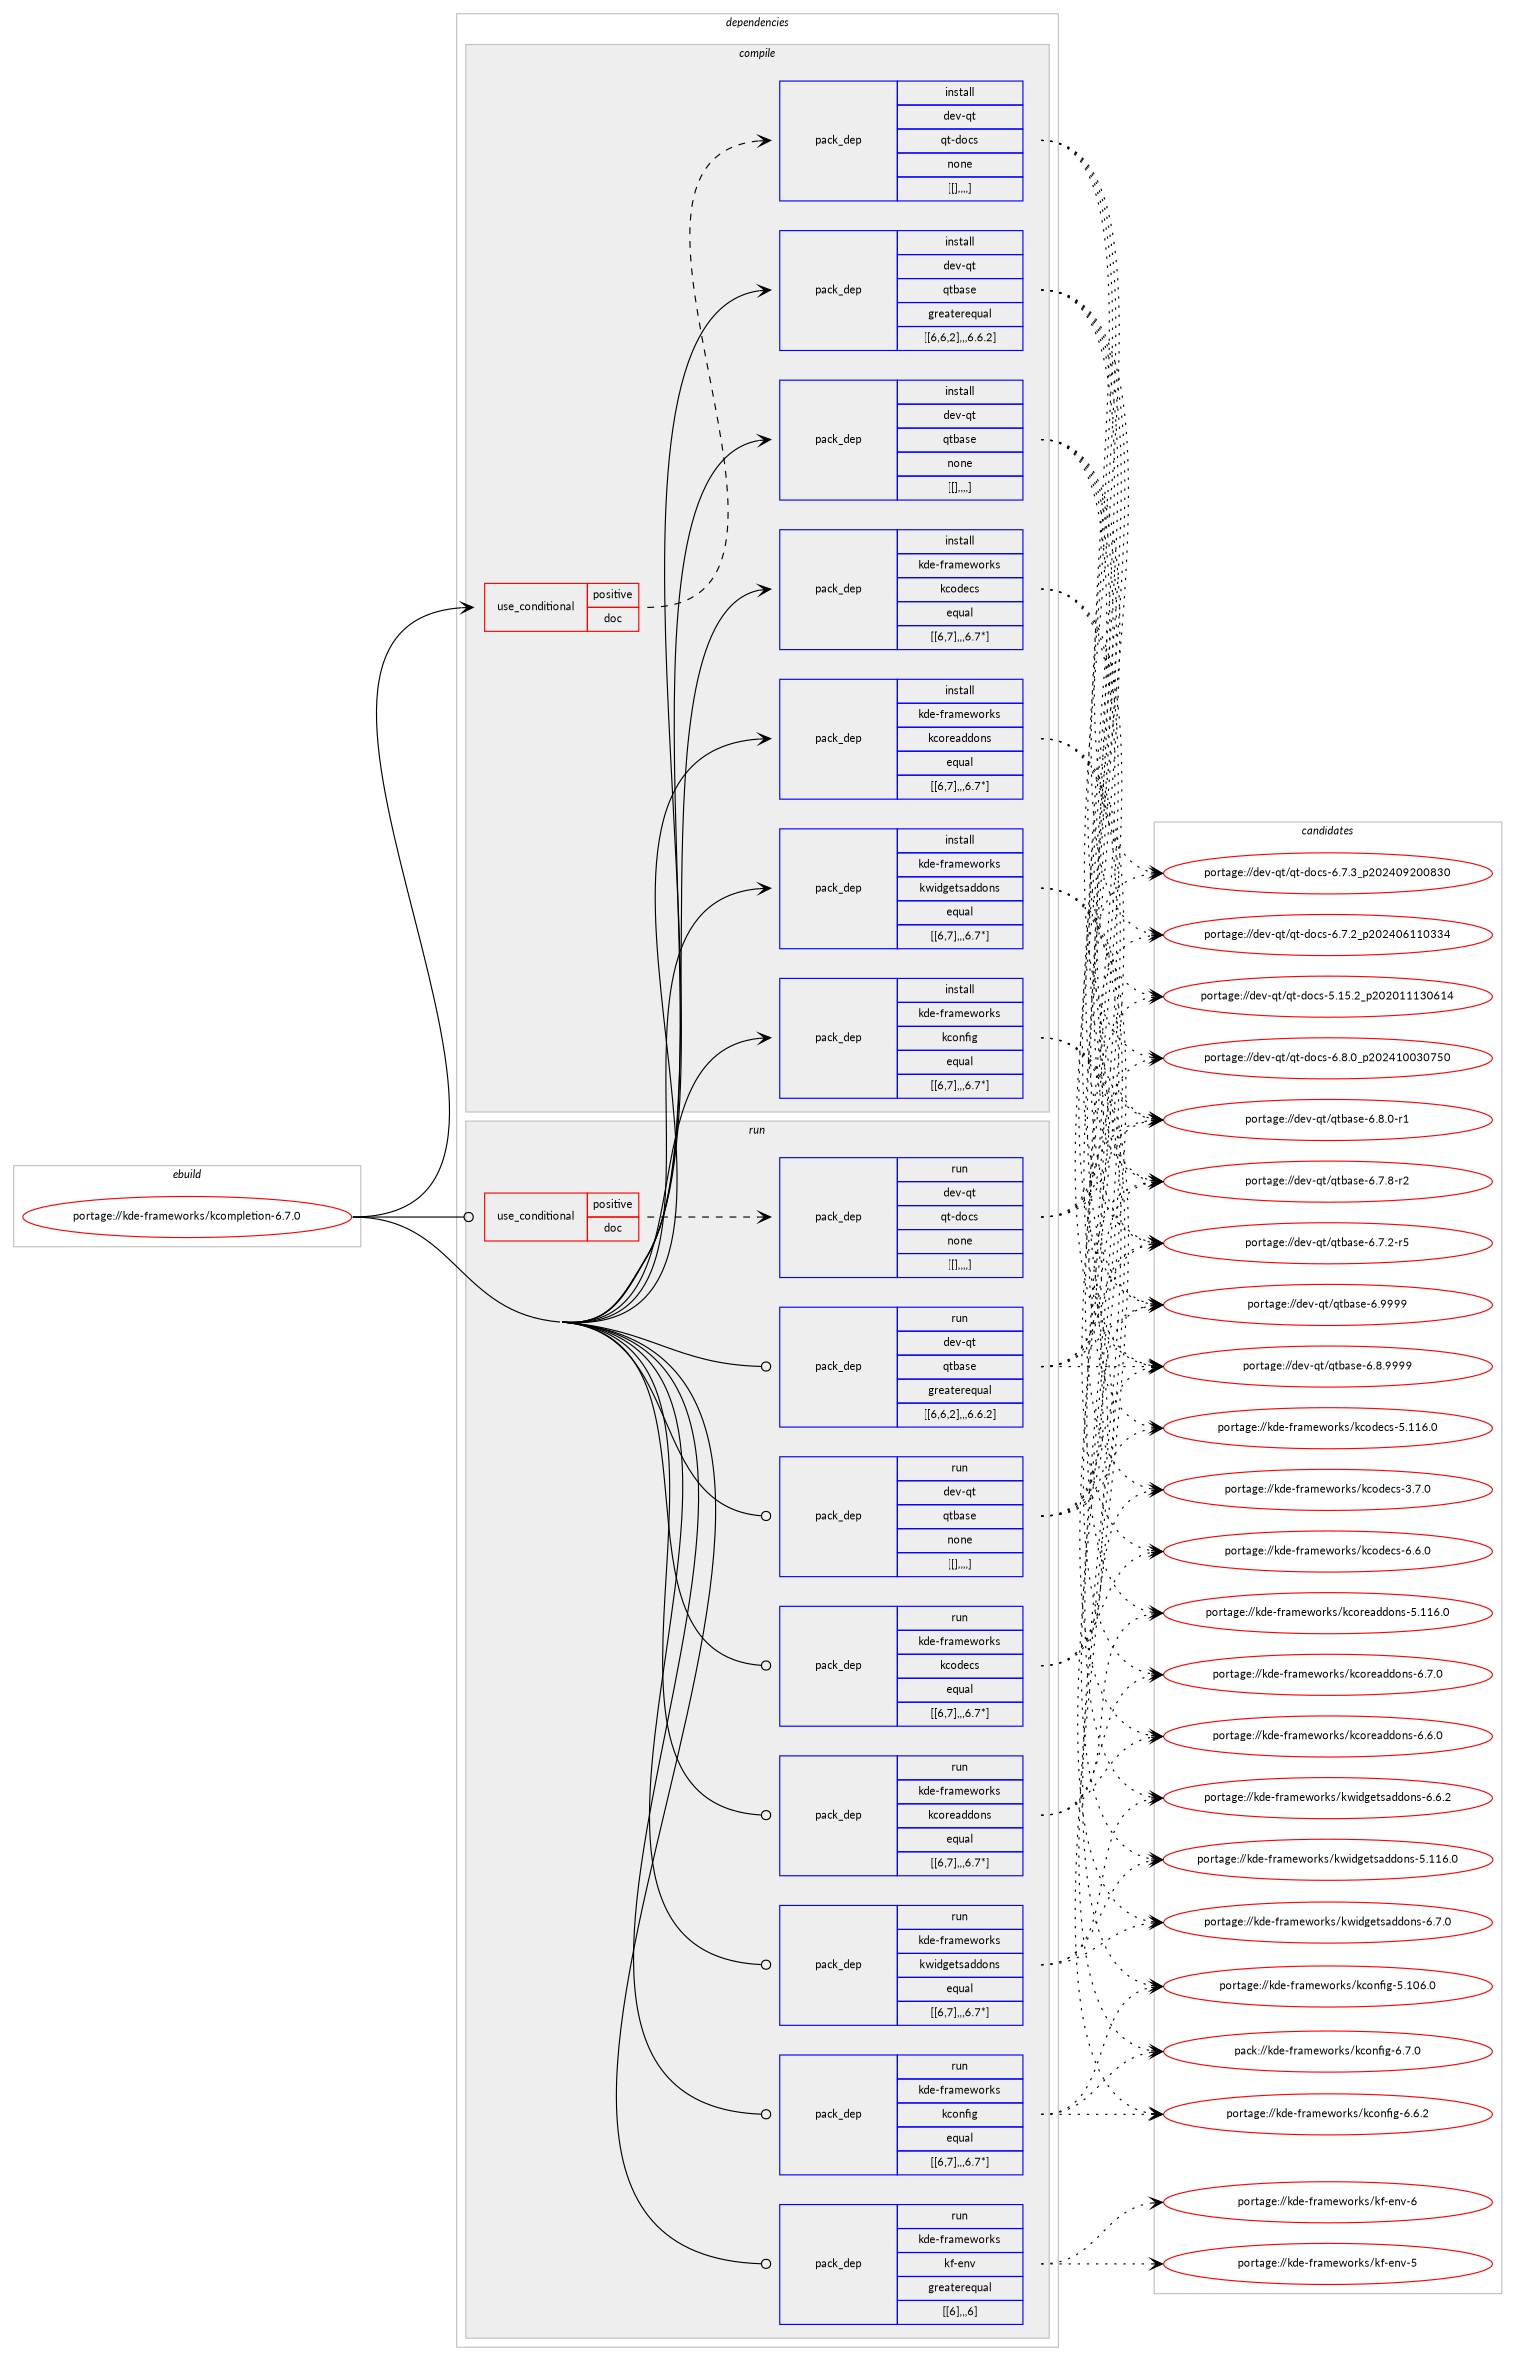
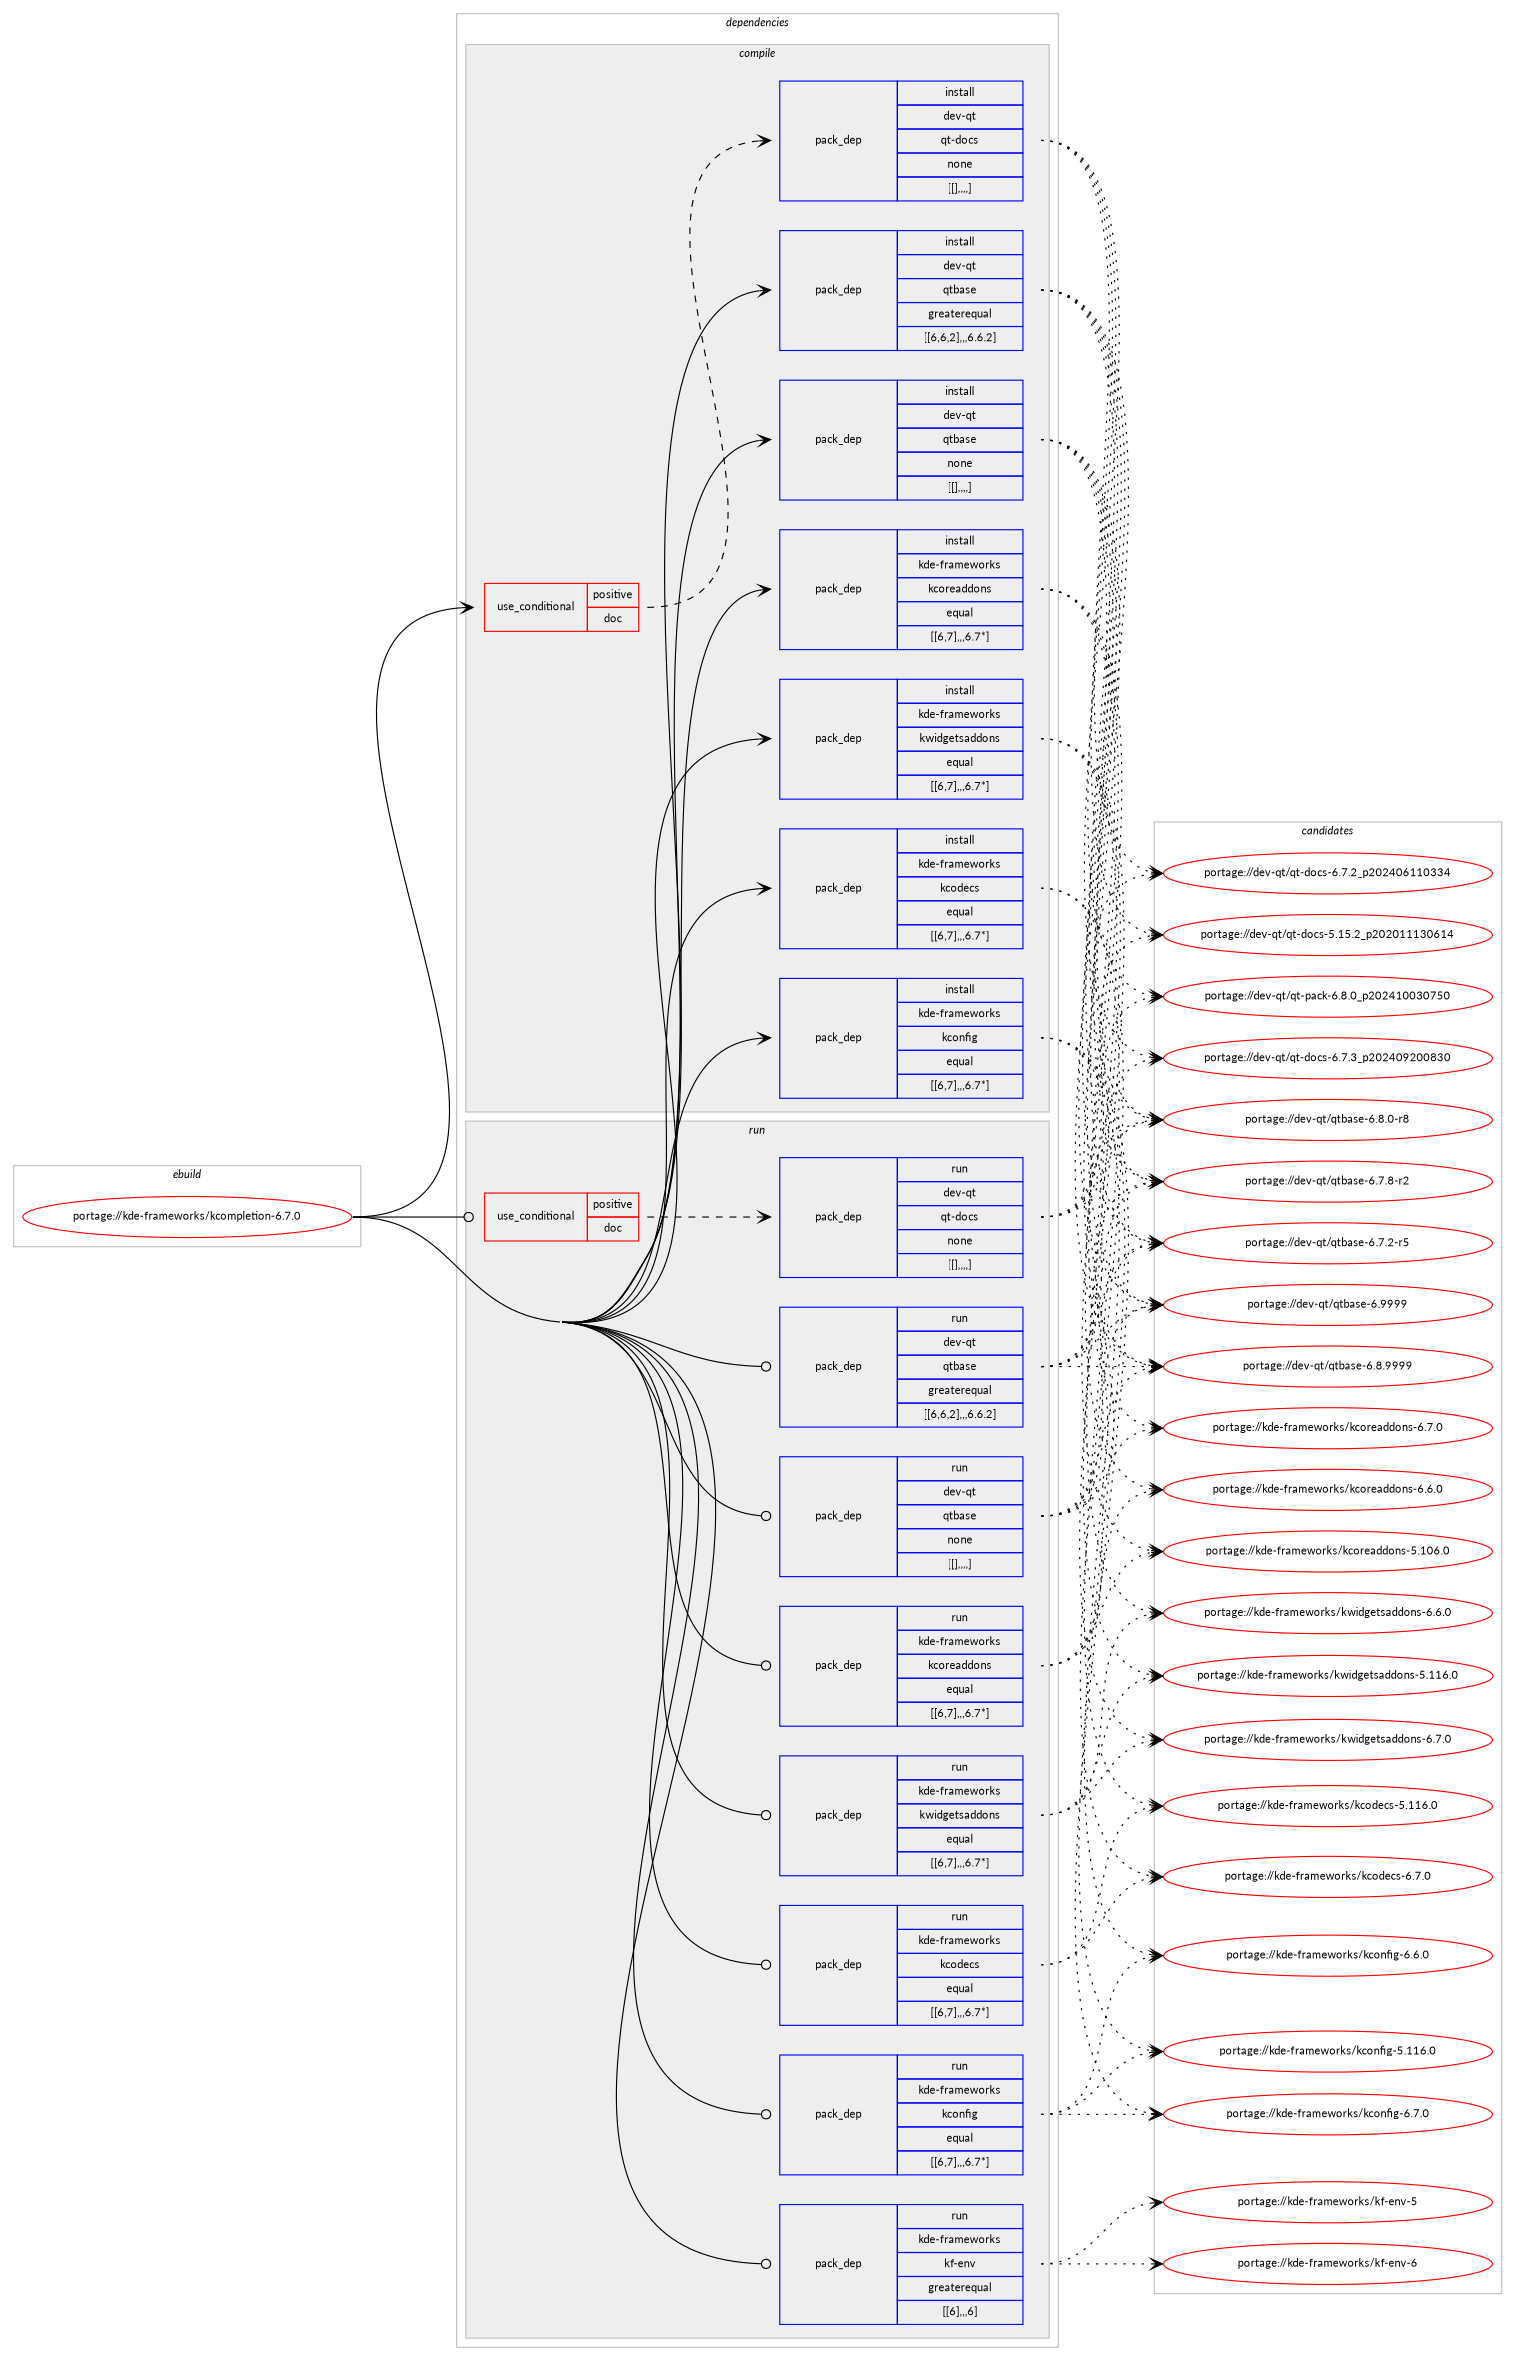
(1328, 1058) -> (1328, 997)
(1328, 1120) -> (1328, 1120)
(1328, 1490) -> (1328, 1877)
(1328, 1552) -> none
(1328, 1613) -> (1328, 1552)
(1328, 1798) -> (1328, 1613)
(1328, 1986) -> (1328, 2052)
(1328, 2052) -> (1328, 2114)
(1328, 2114) -> (1328, 1956)
